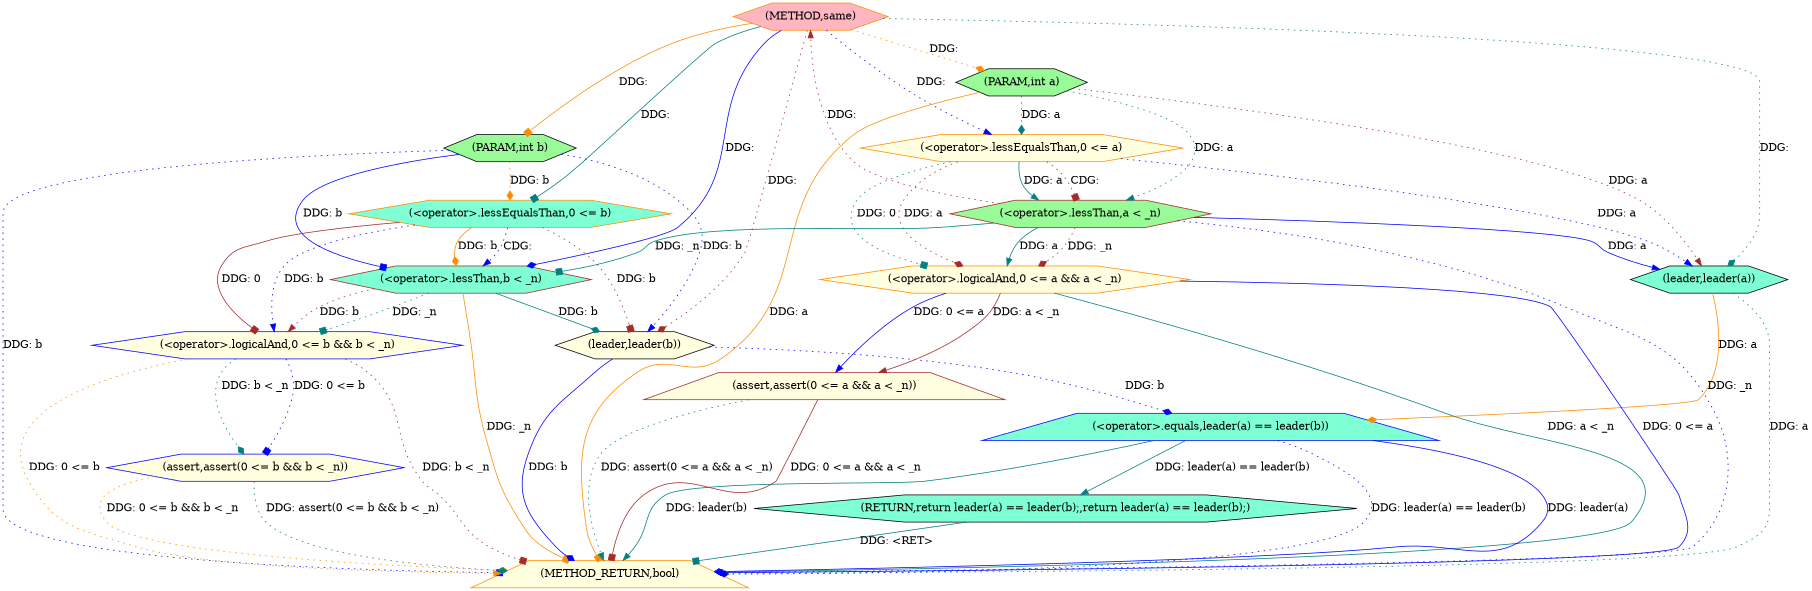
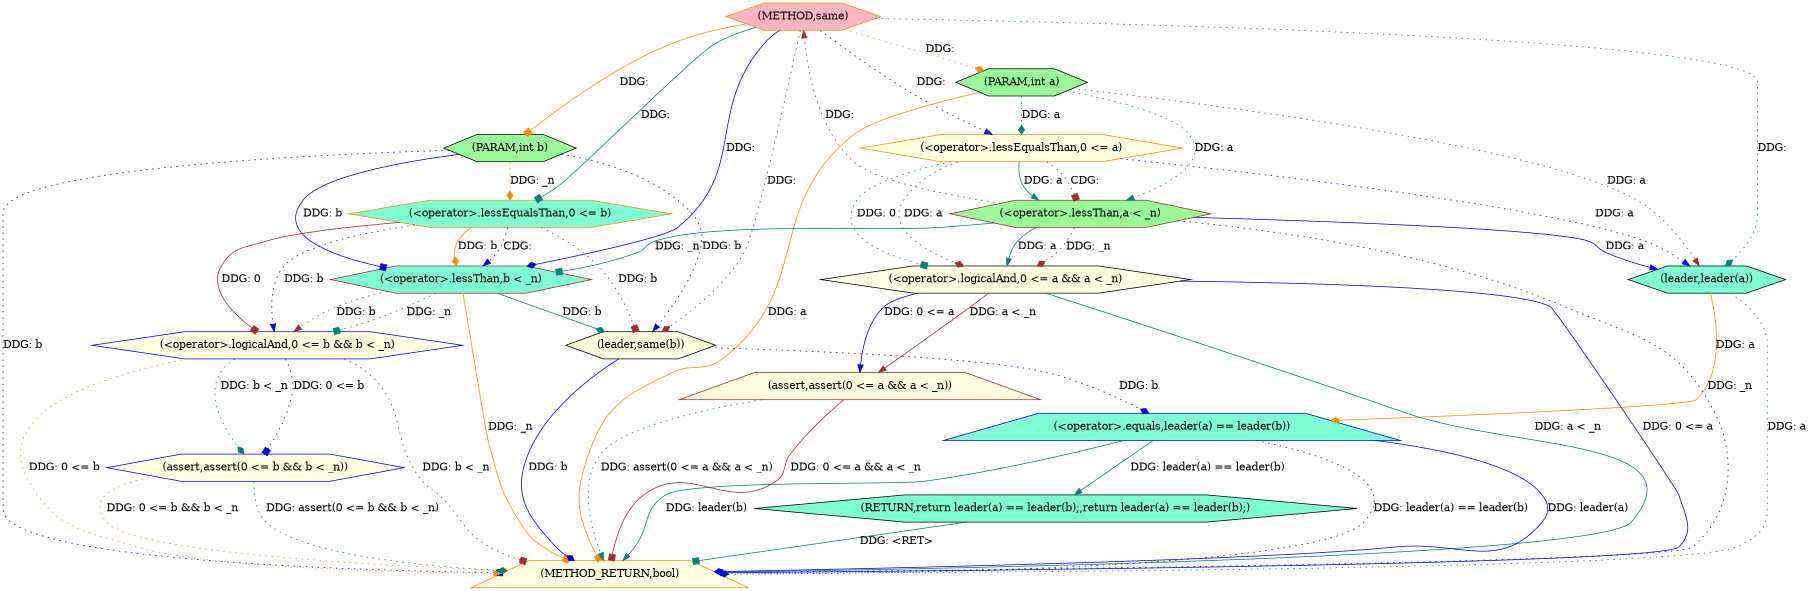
(530, 181) -> (532, 181)
(1005, 280) -> (1006, 280)
(635, 345) -> (641, 345)
